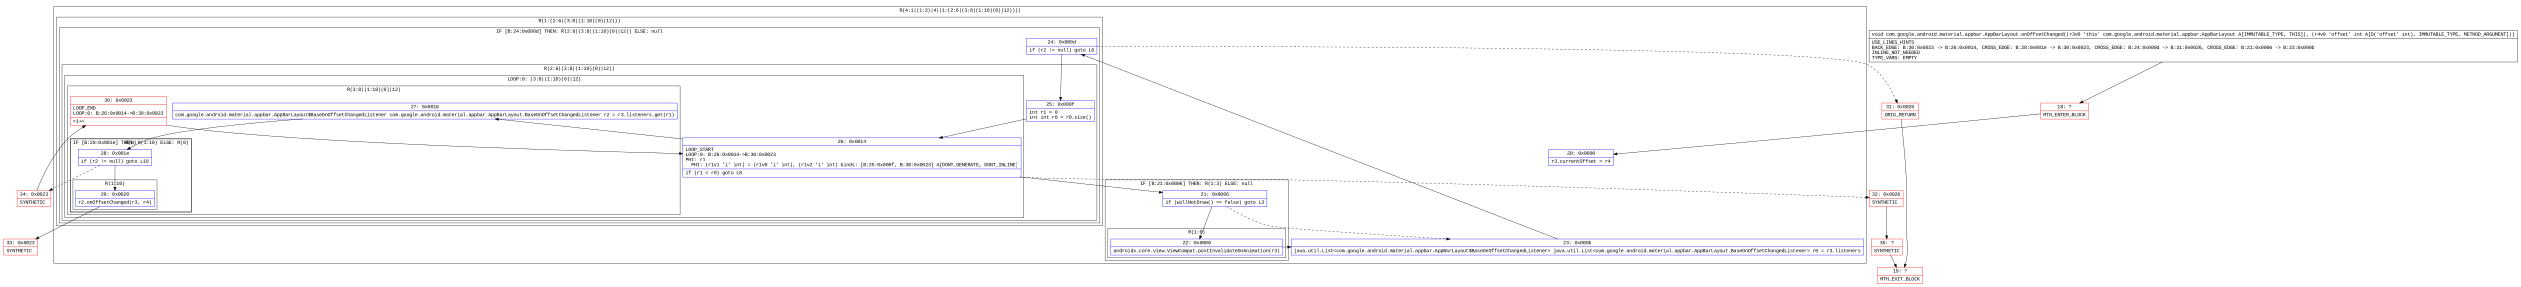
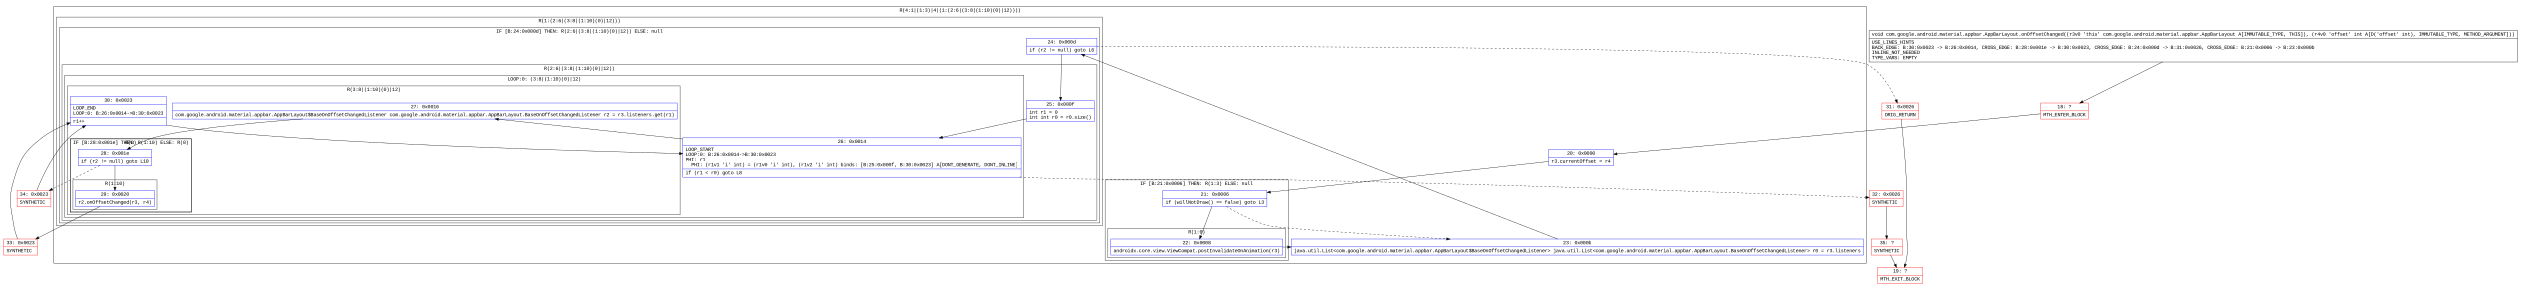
(118, 111) -> (118, 111)
none -> (17, 170)
(1090, 185) -> (1409, 177)
